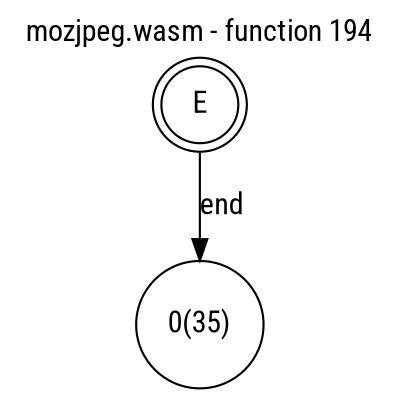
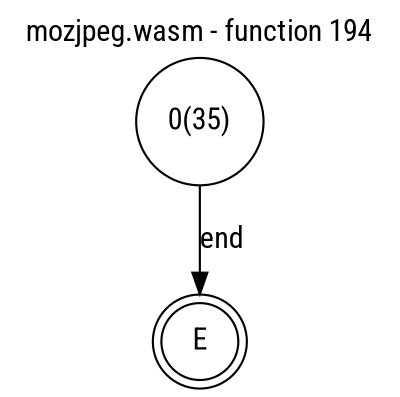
(200, 196) -> (200, 229)
